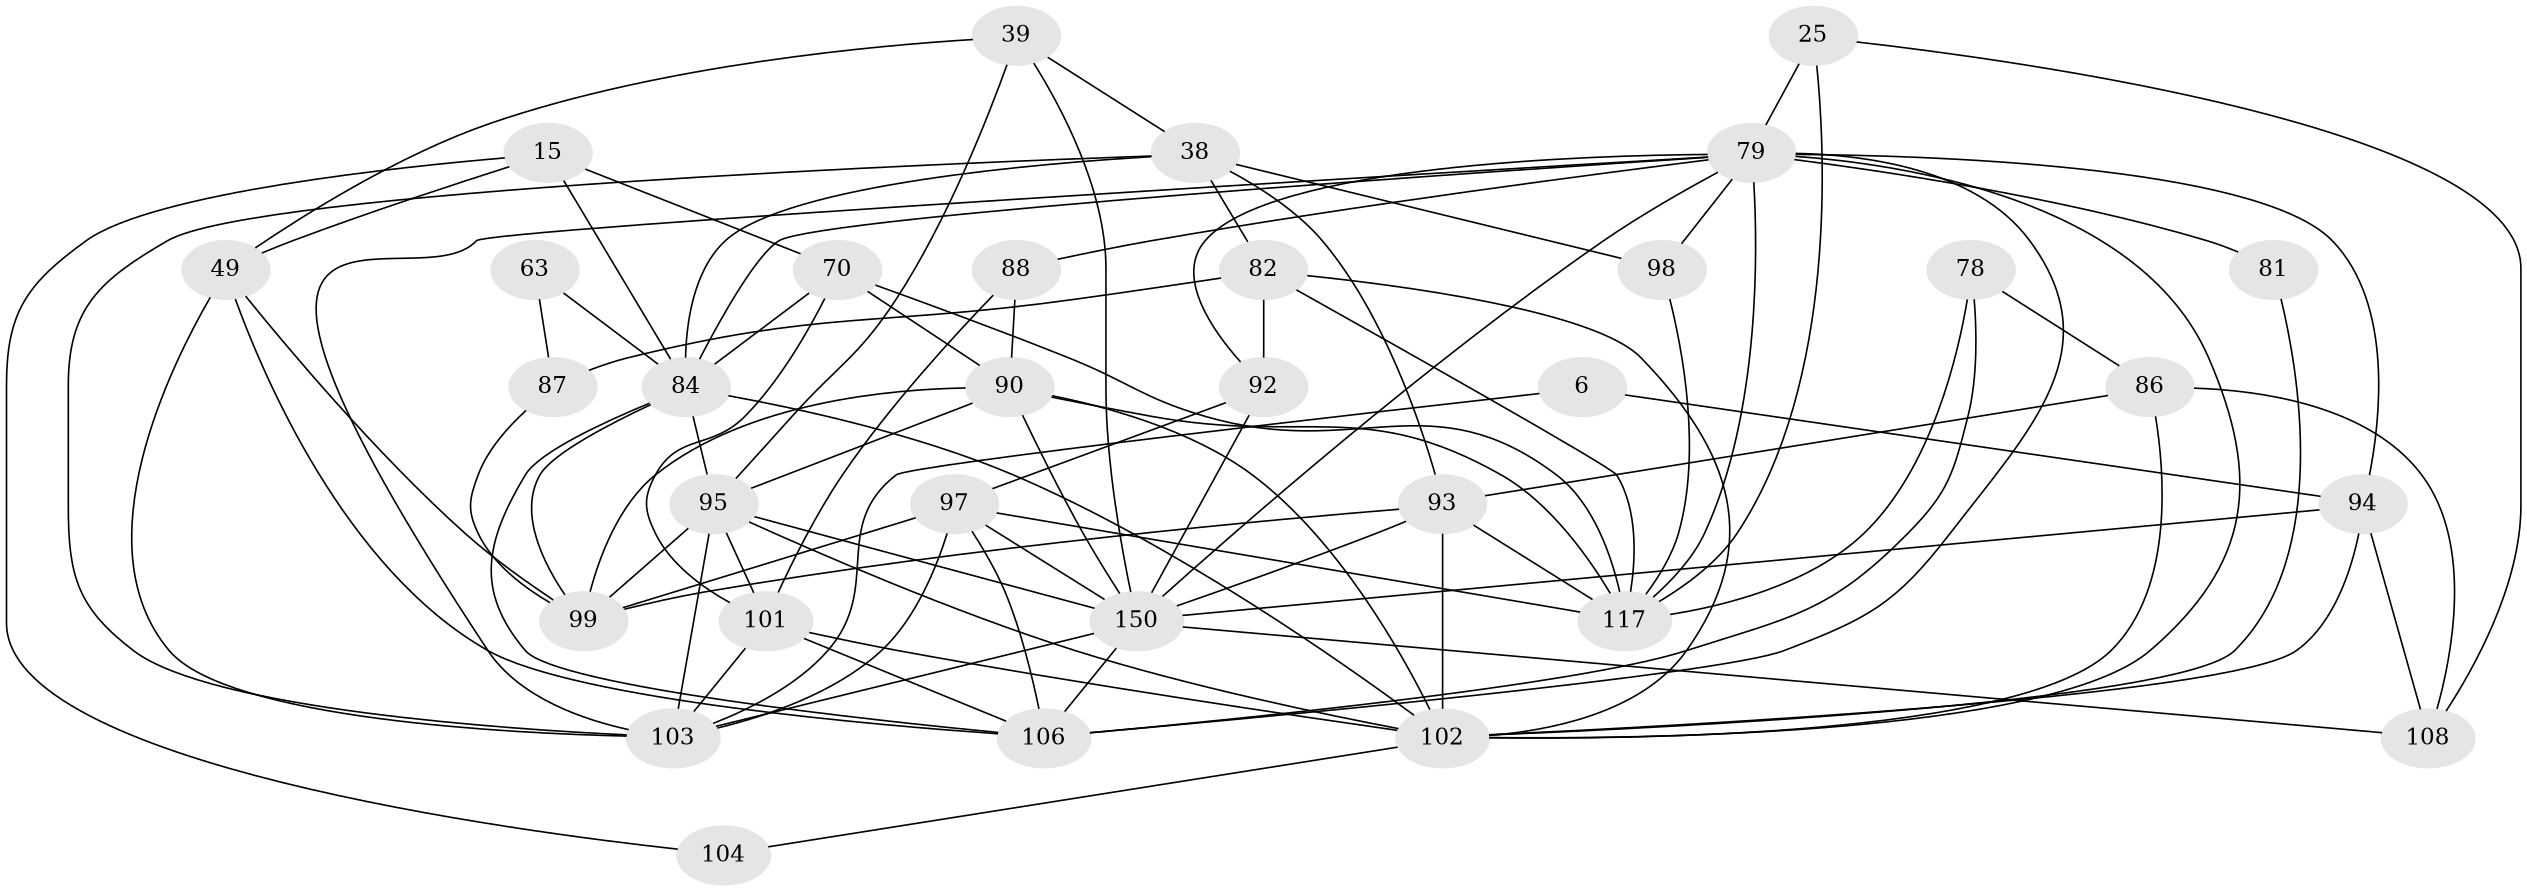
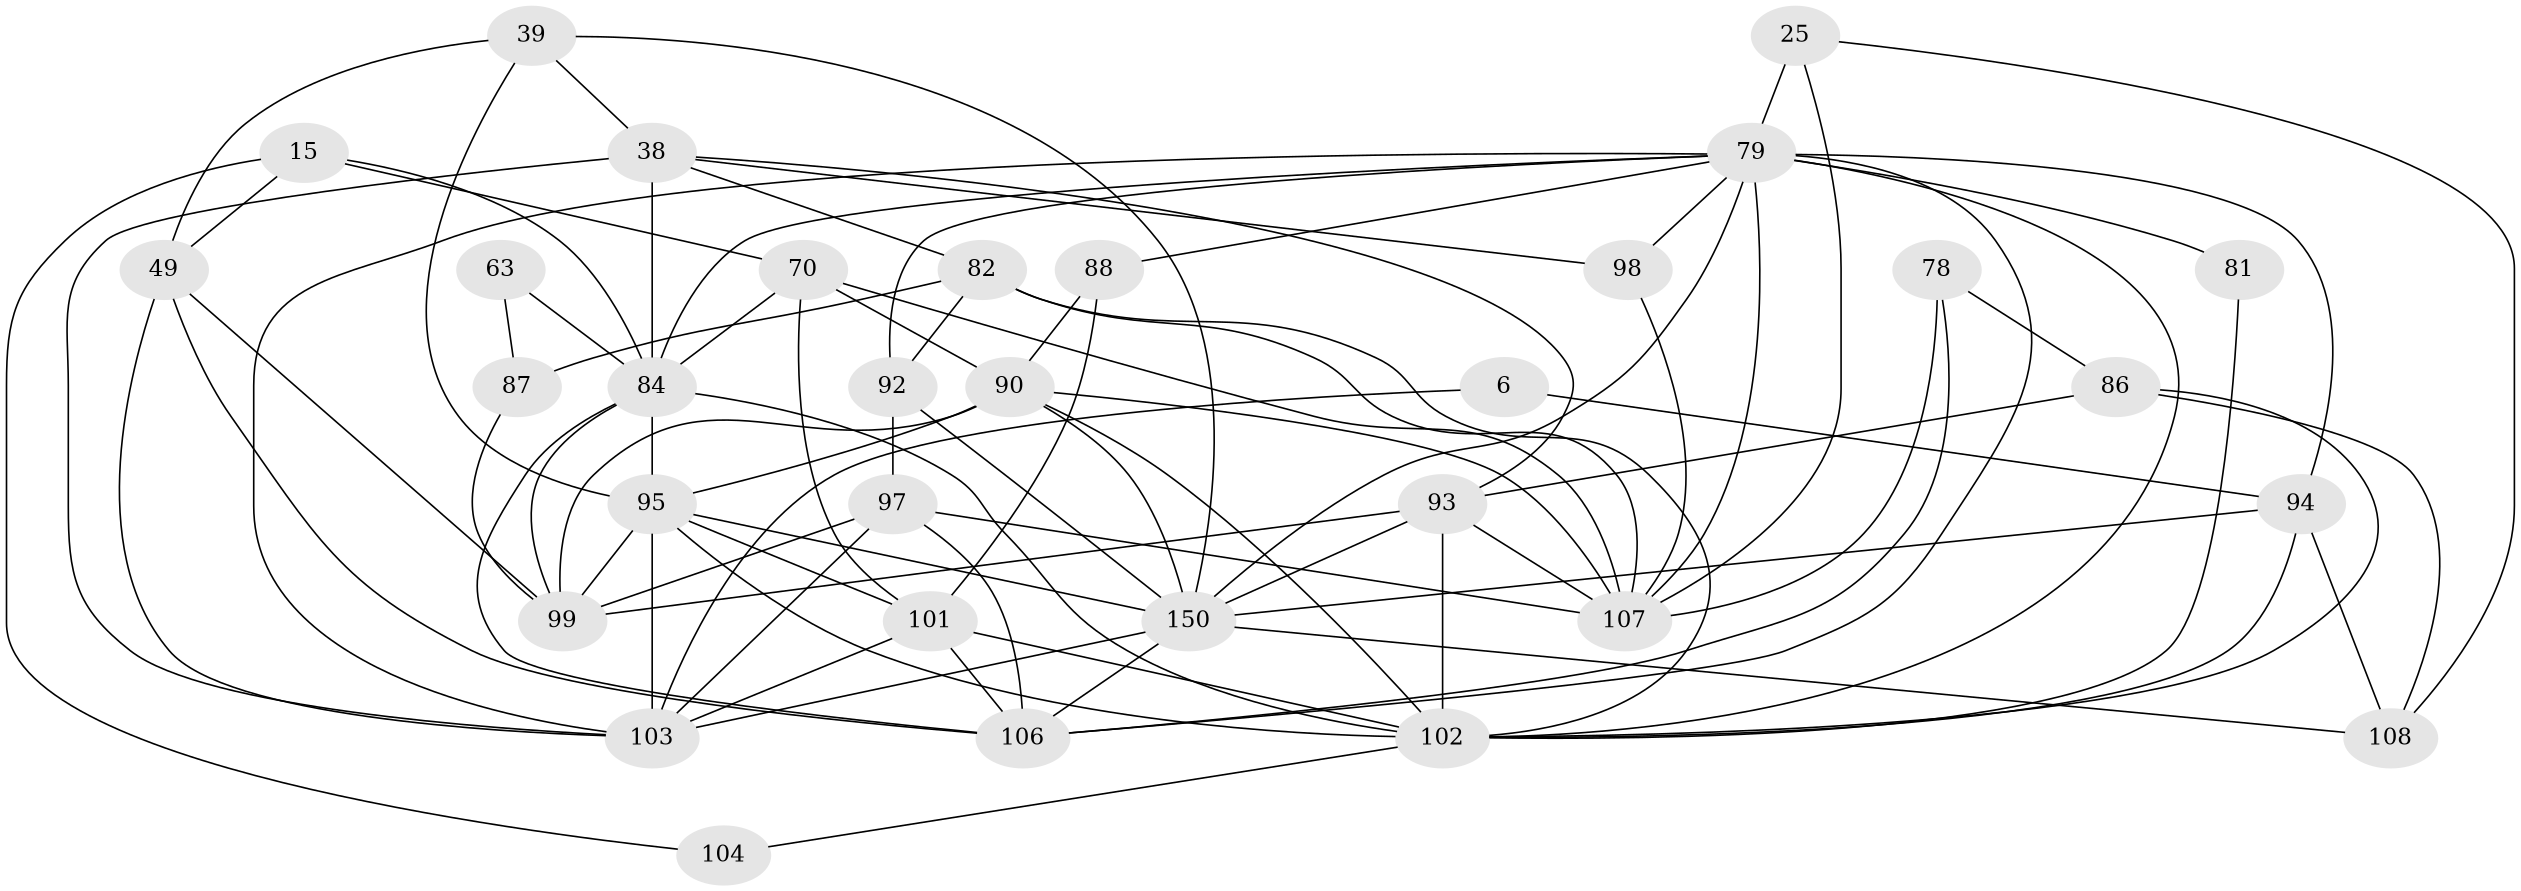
(1045, 562) -> none
(1625, 621) -> (1625, 621)
